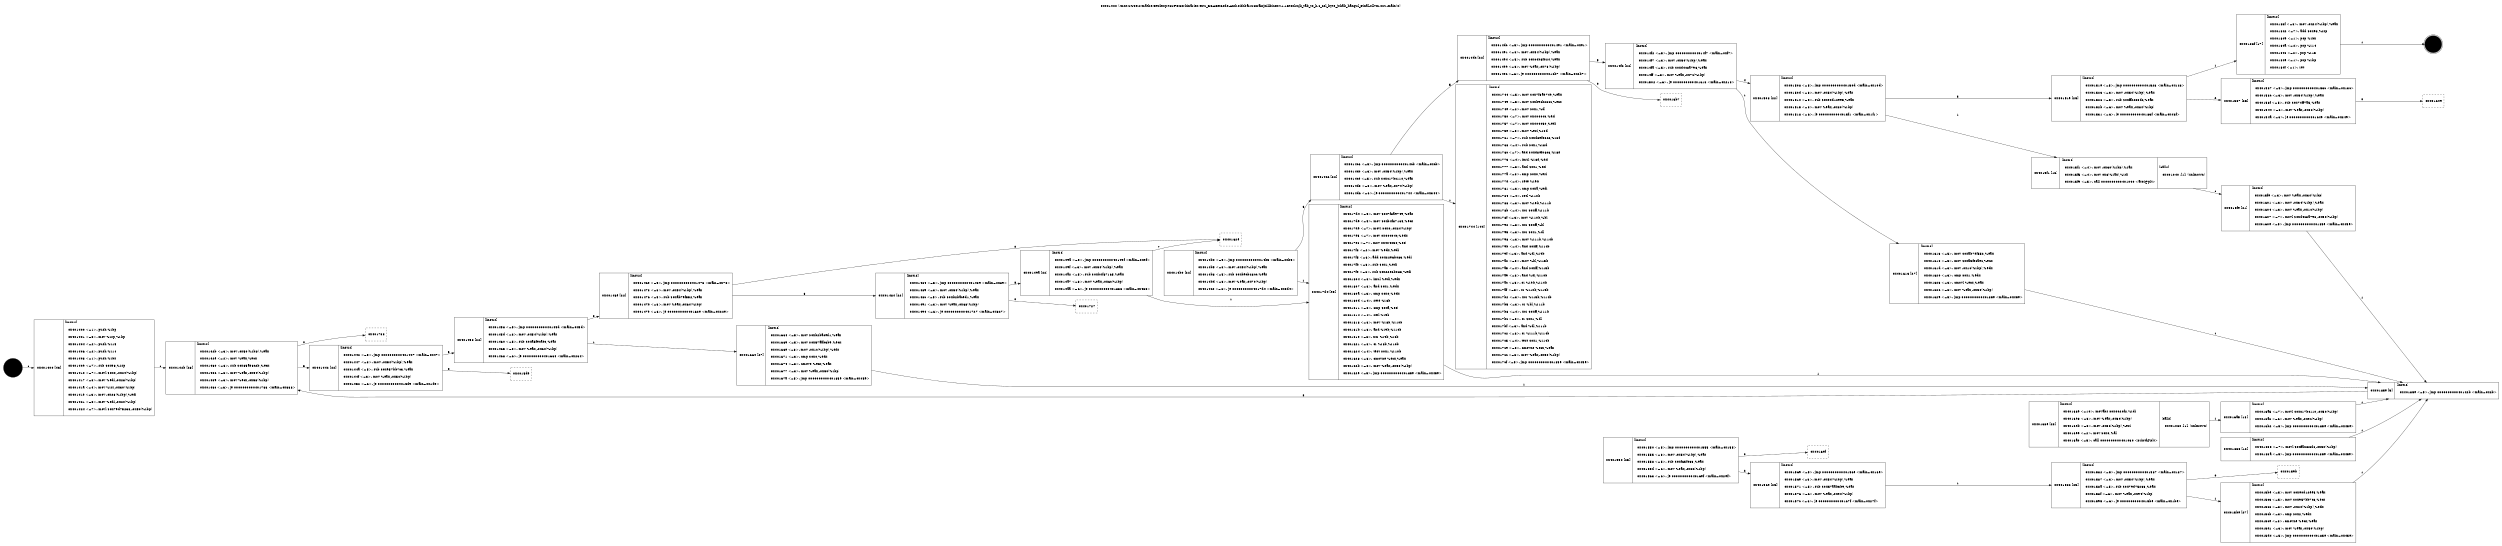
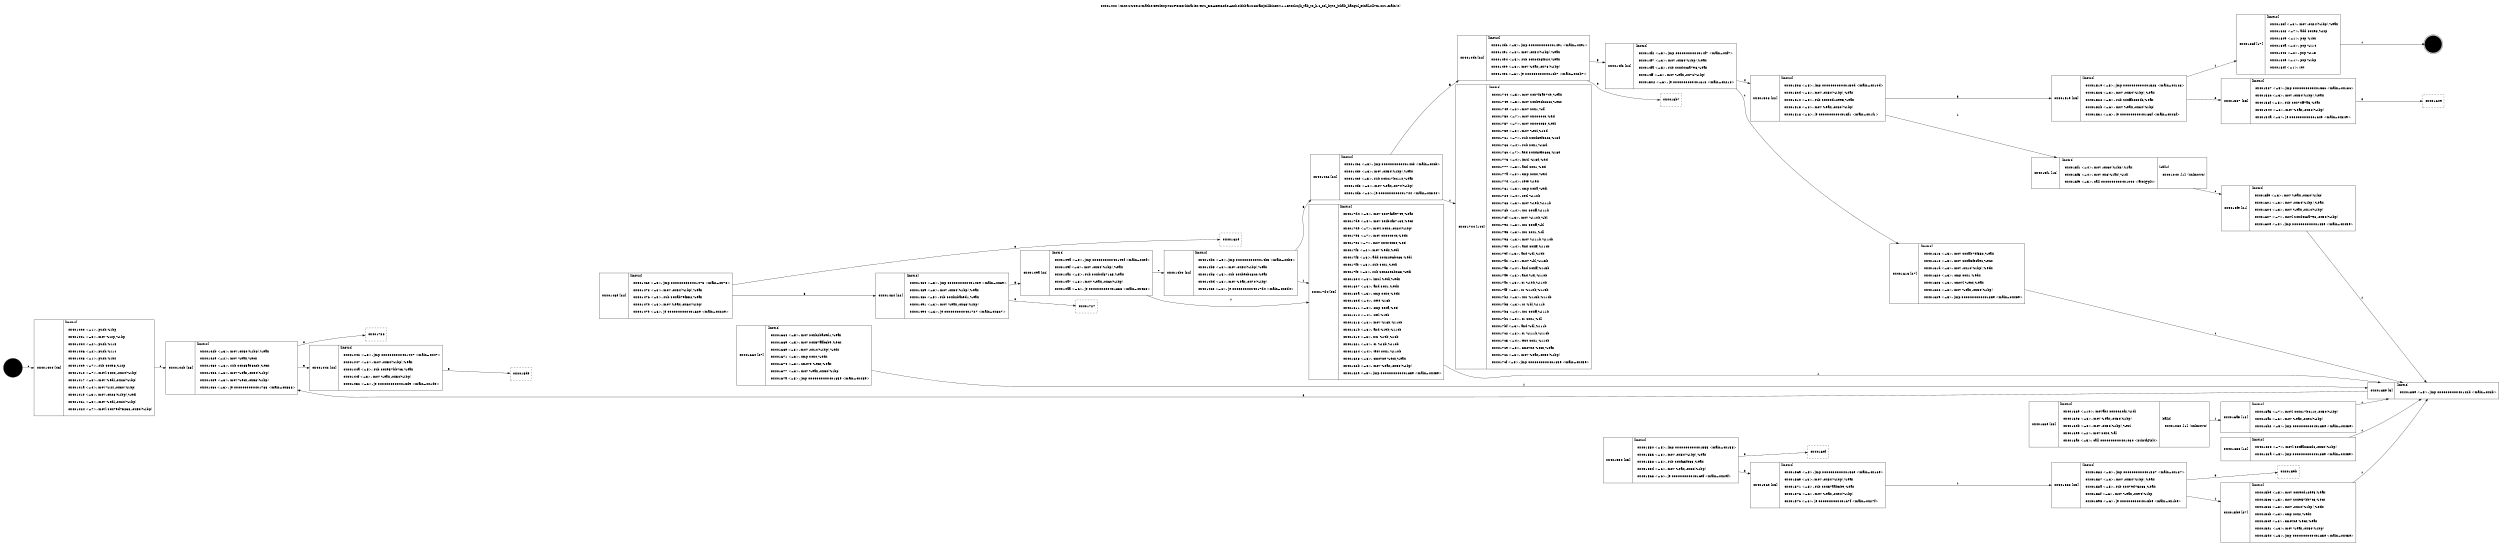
(1185, 244) -> (1157, 273)
(521, 340) -> none
(304, 366) -> (304, 366)
